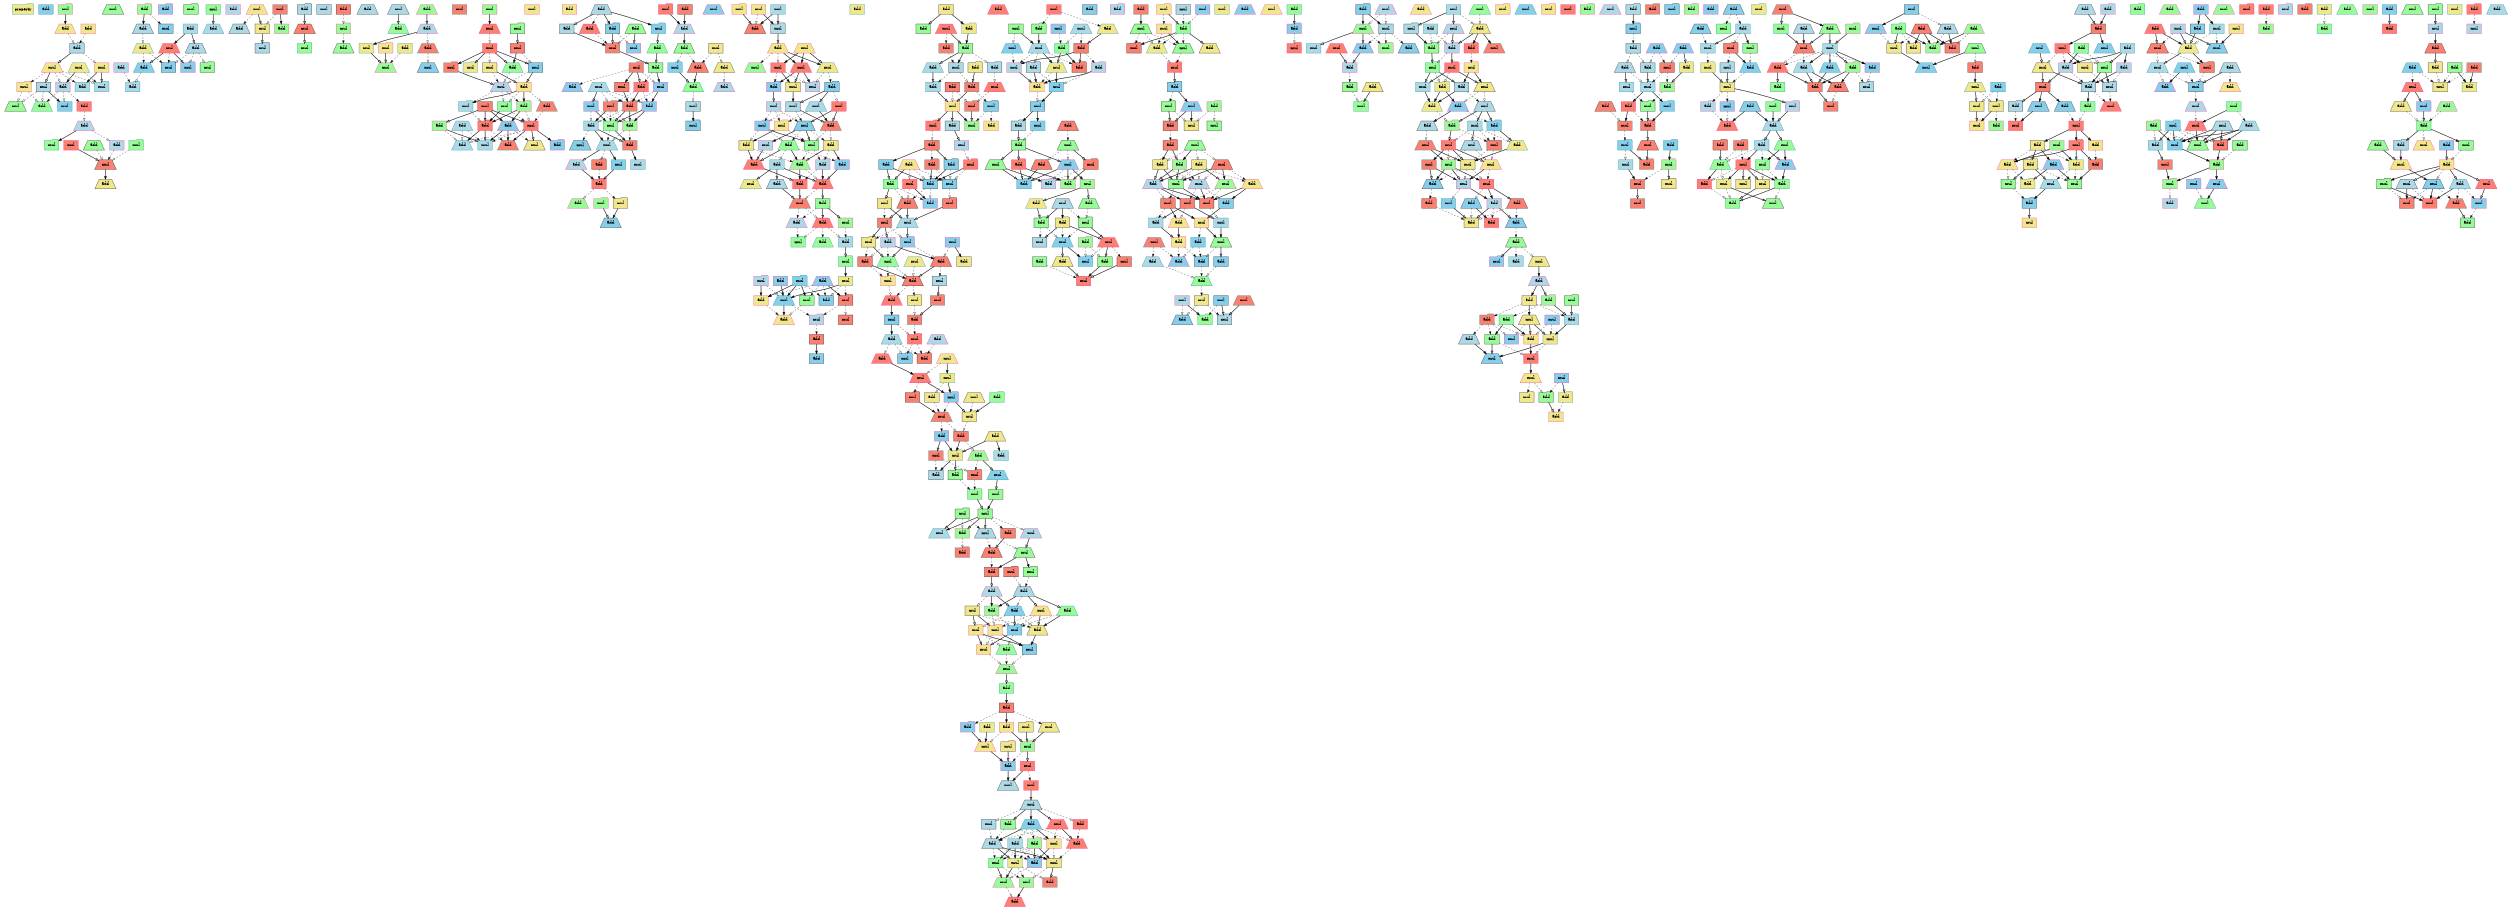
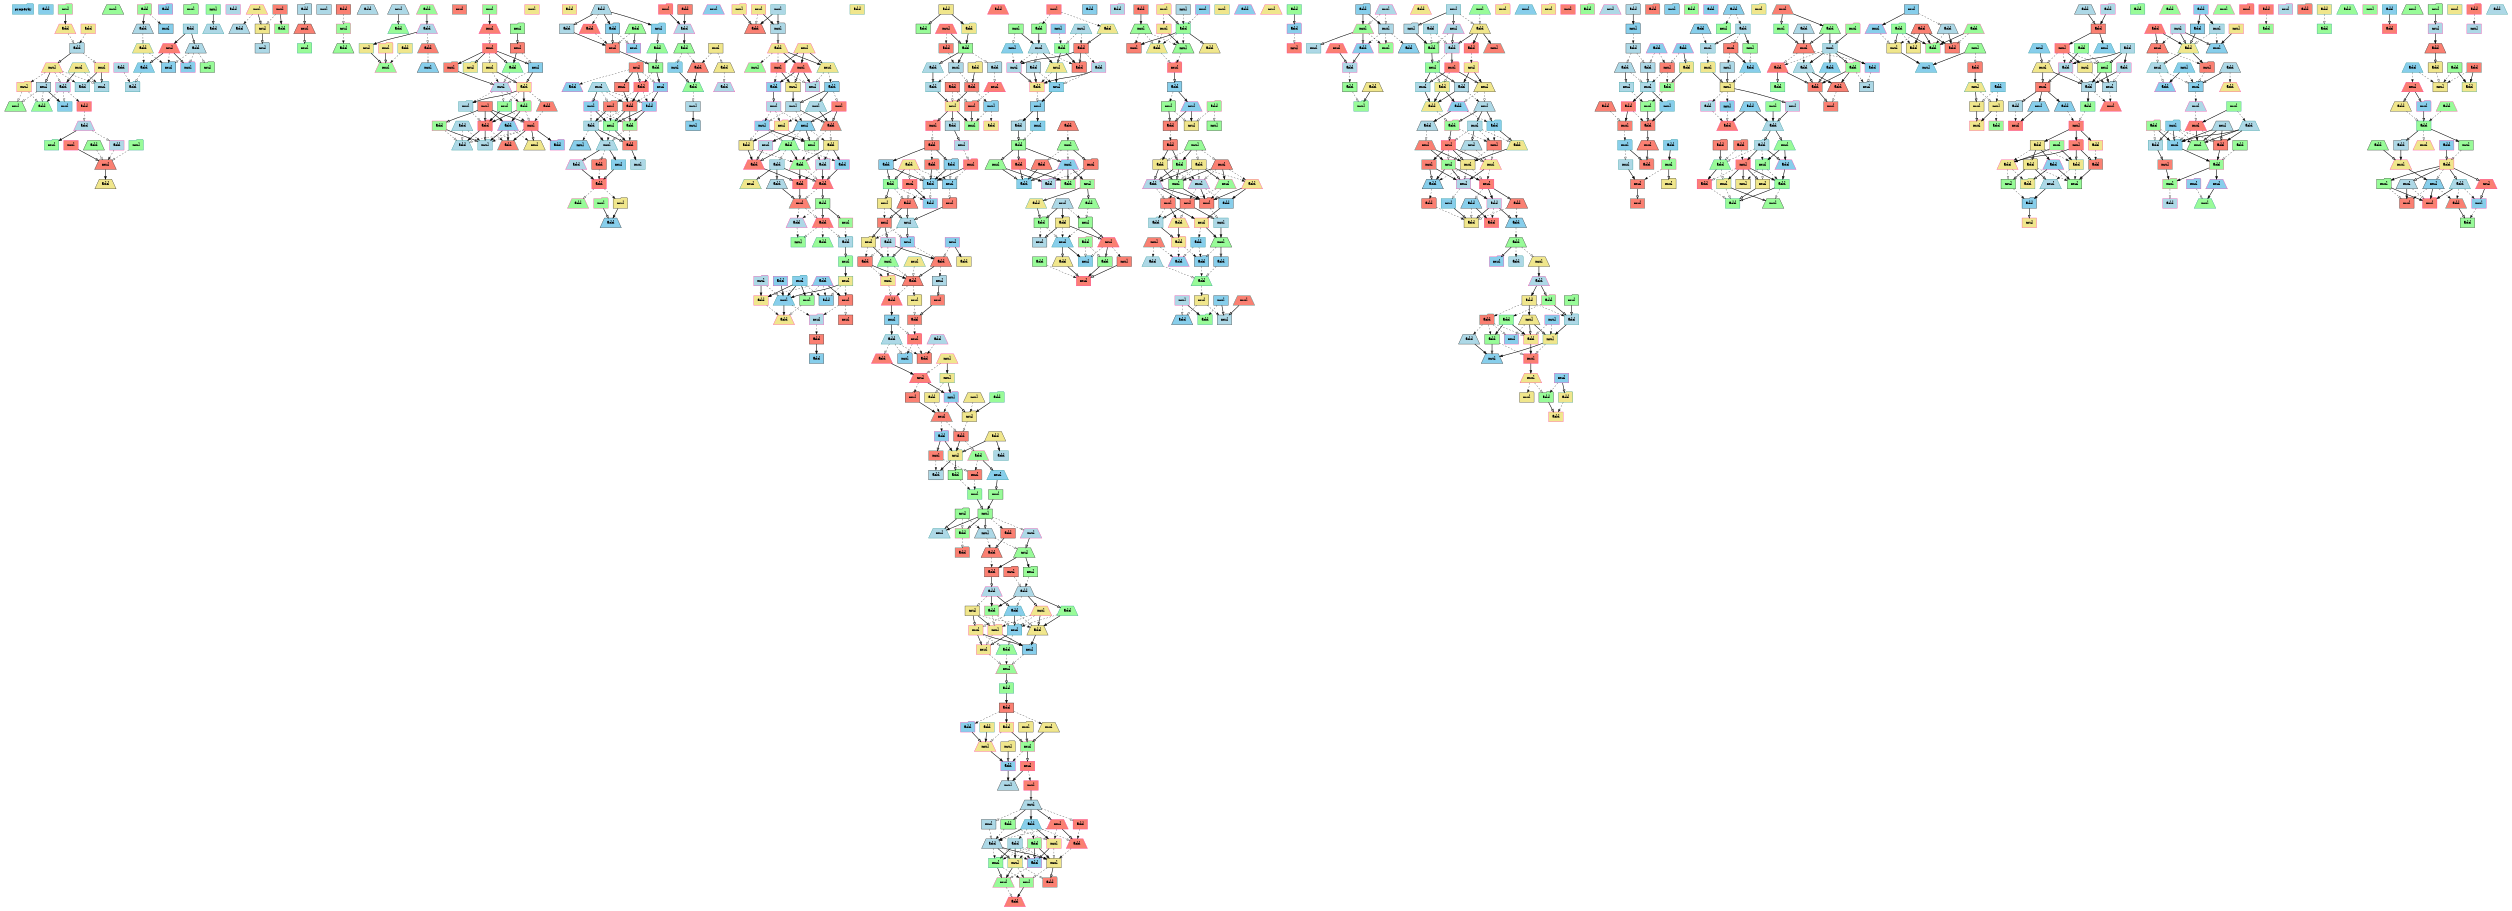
(23, 9) -> (23, 9)
